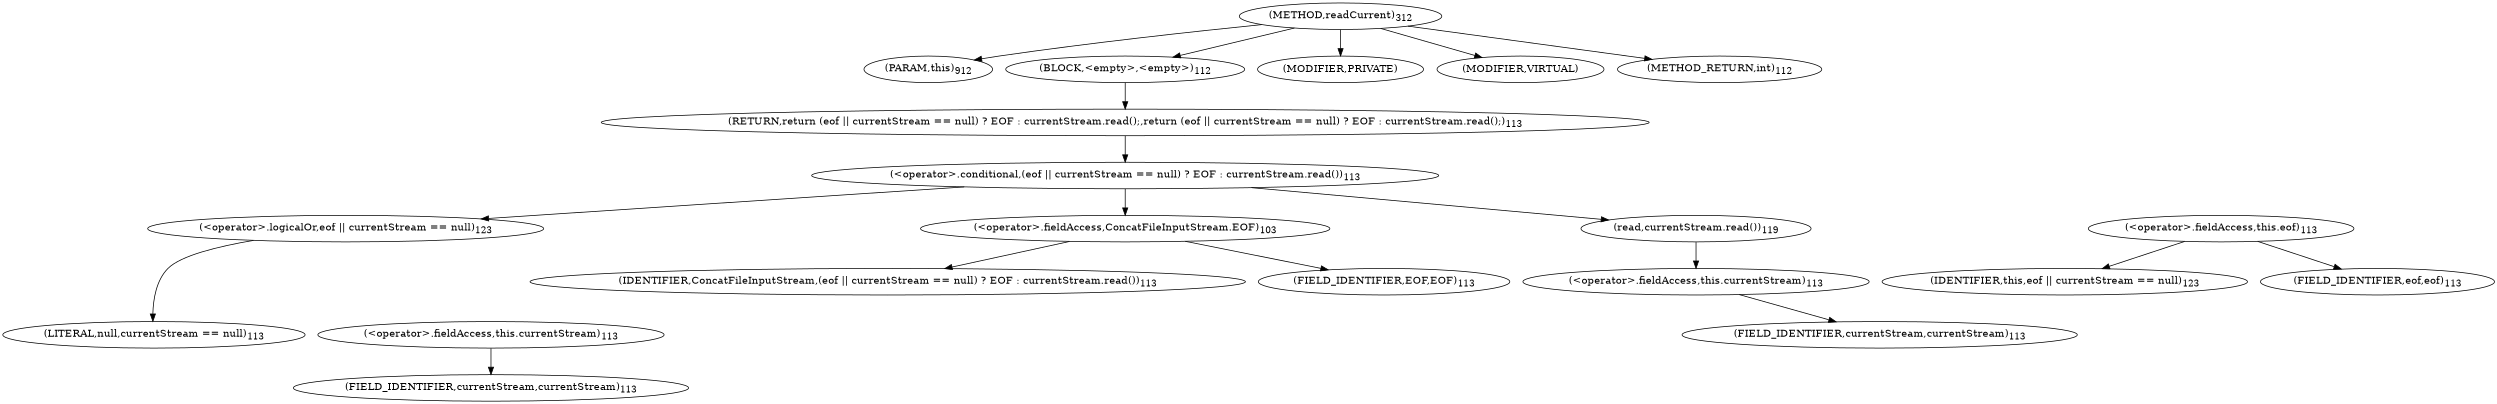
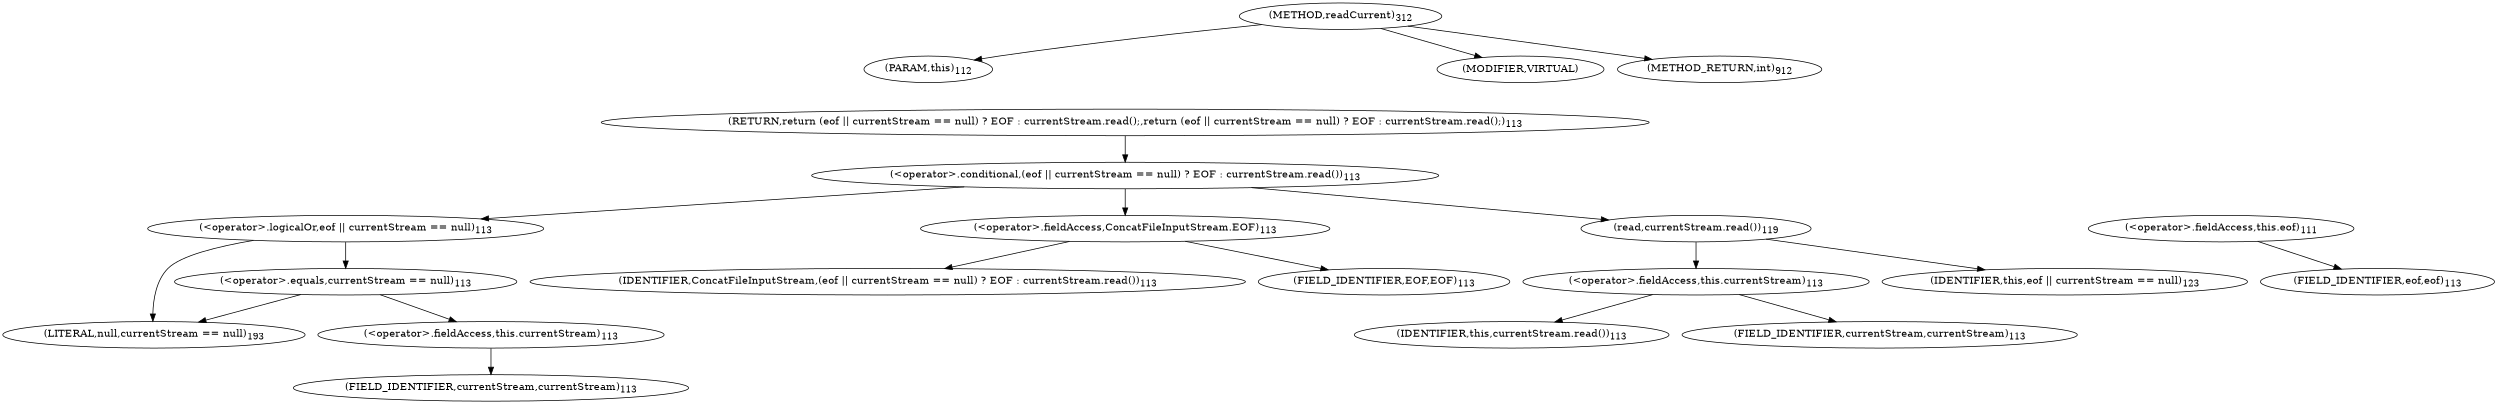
(963, 68) -> (963, 68)
(1784, 68) -> (1784, 68)
(1125, 69) -> none
(1341, 69) -> none
(484, 228) -> (484, 228)
(1268, 228) -> (1268, 228)
(2309, 228) -> (2309, 228)
(2147, 254) -> (1872, 254)
none -> (346, 282)
(256, 334) -> (256, 334)
none -> (1512, 335)
